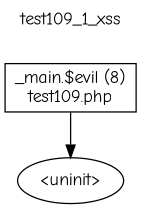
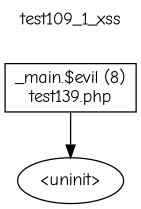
(71, 88) -> (71, 88)
